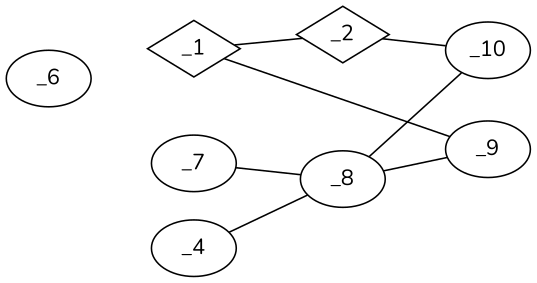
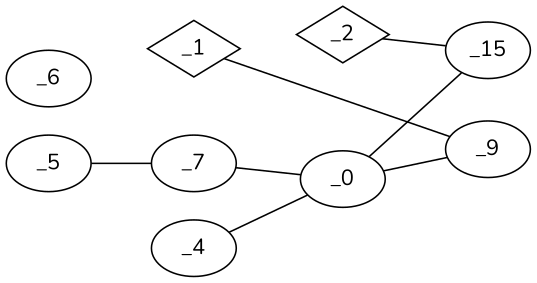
(269, 42) -> none
(488, 50) -> (488, 50)
none -> (49, 163)
(343, 179) -> (343, 179)
